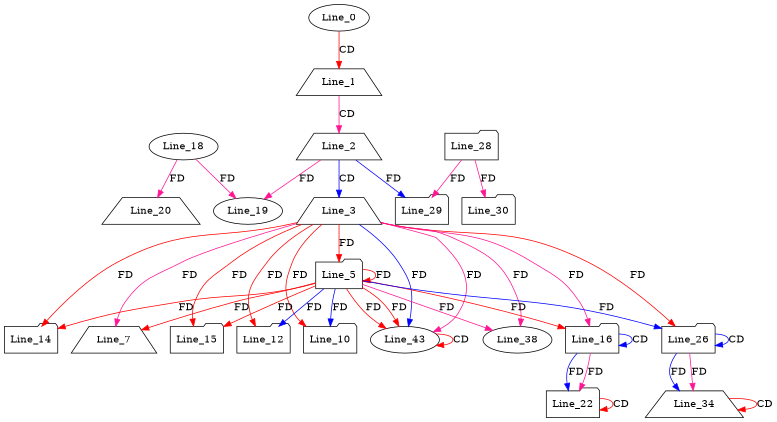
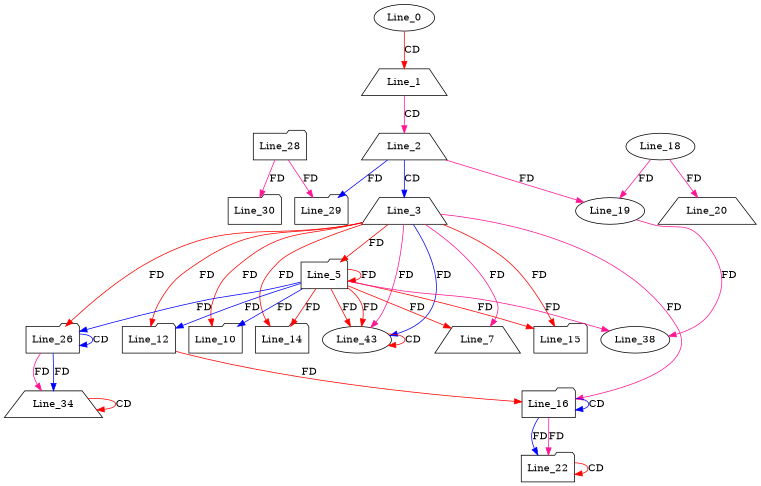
(470, 246) -> (717, 261)
(456, 300) -> (344, 383)
